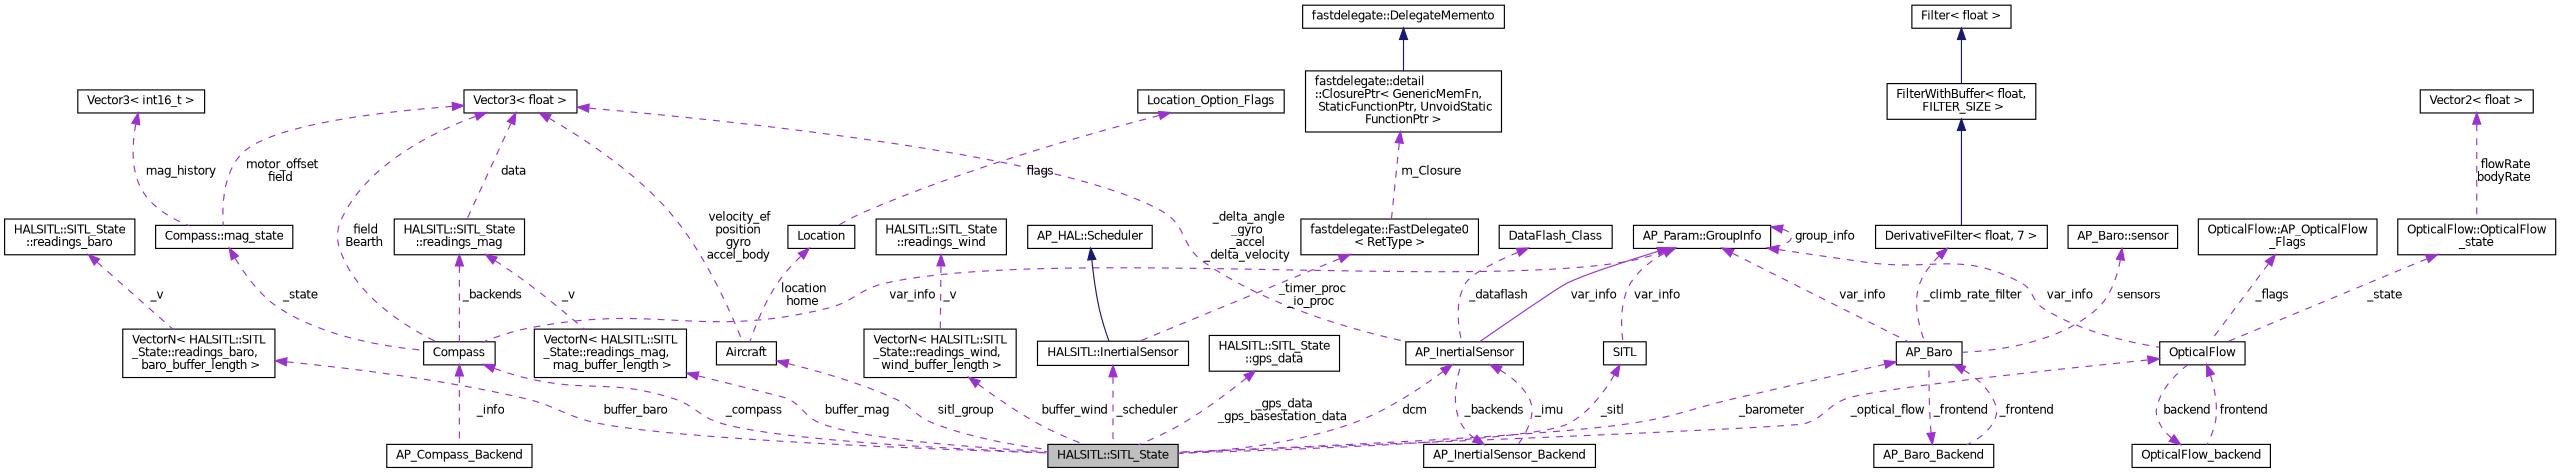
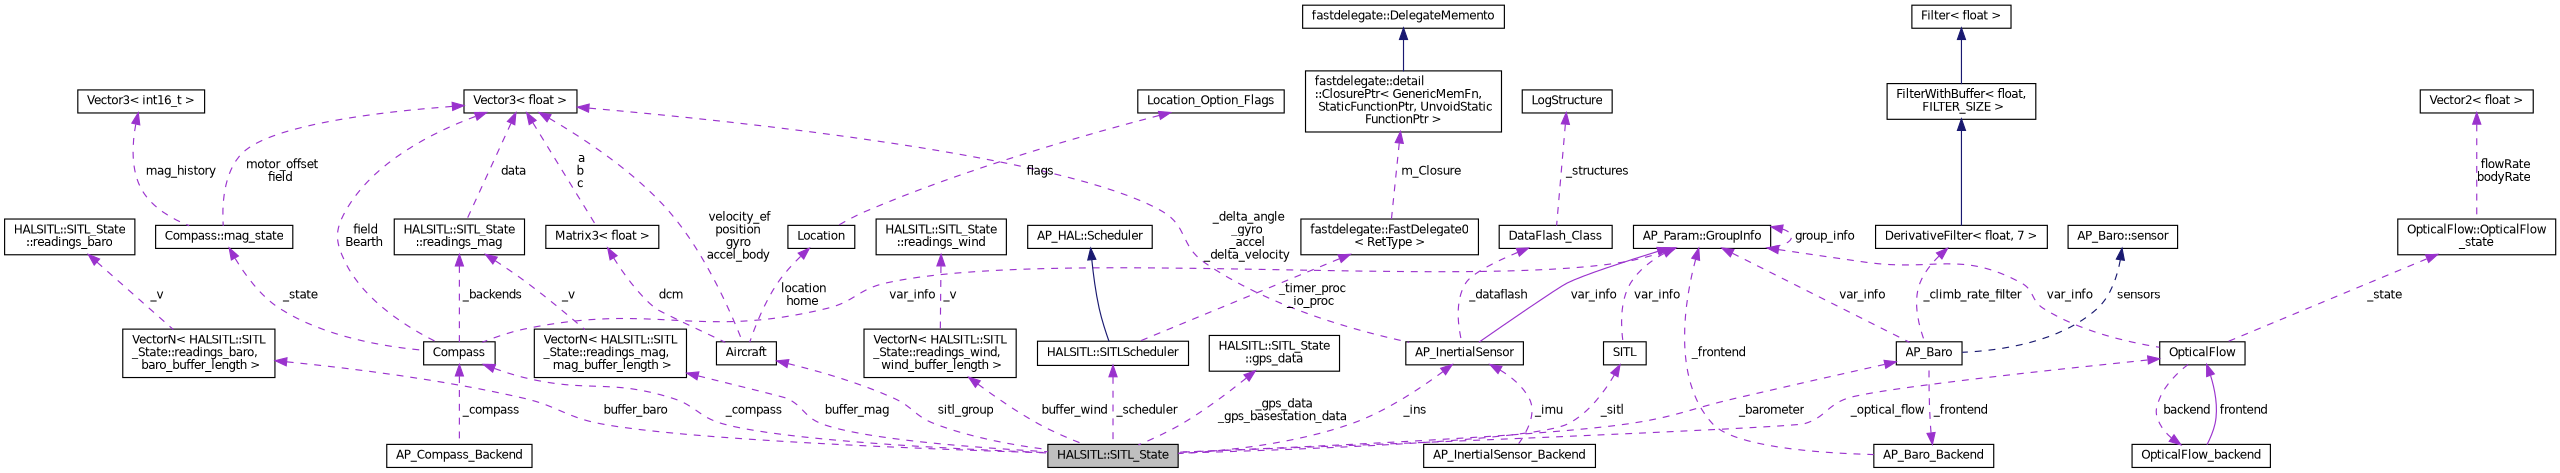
none -> (1567, 101)
none -> (602, 237)
(2288, 237) -> none
(2059, 332) -> (2059, 332)
(1113, 353) -> (1113, 353)
(1456, 404) -> none
(1996, 408) -> (1711, 422)
(489, 411) -> (489, 411)
(1413, 411) -> (1413, 411)
(2216, 411) -> (2216, 411)
